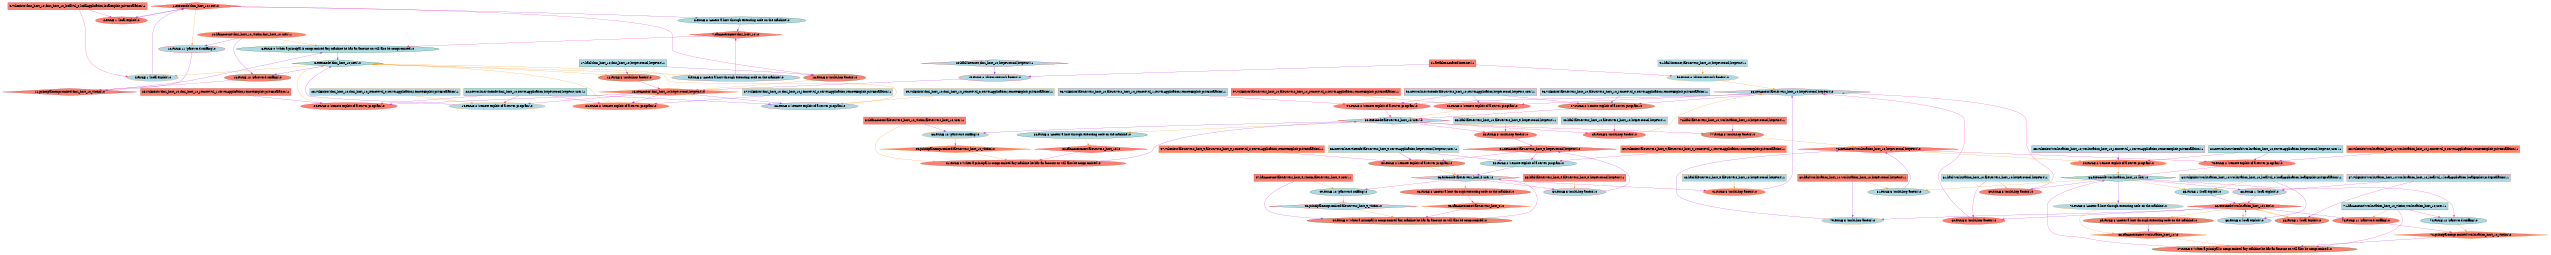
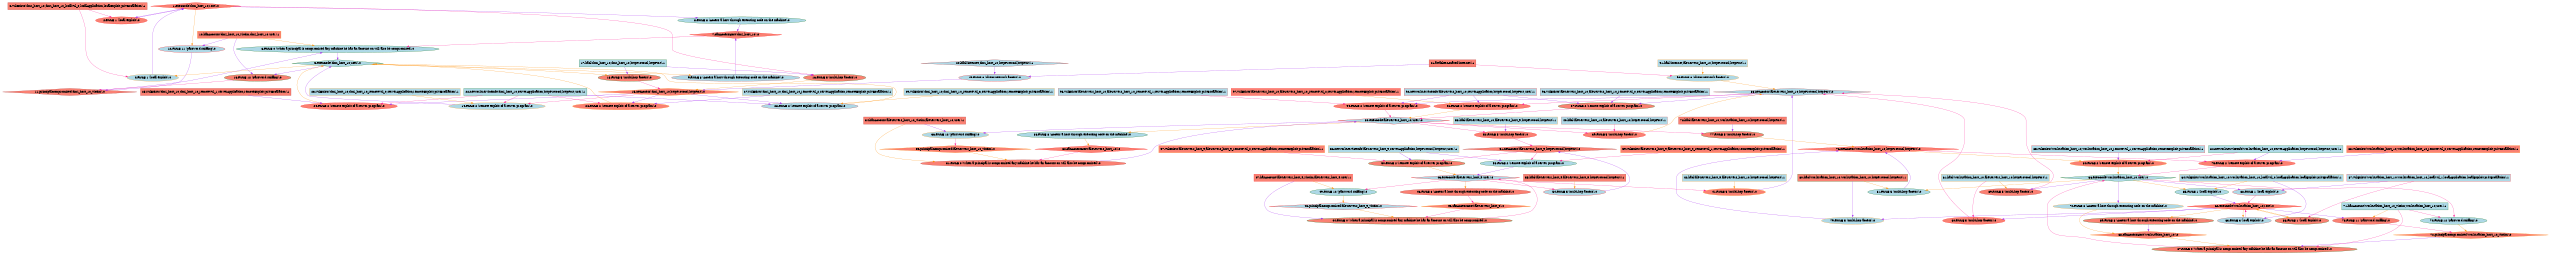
(252, 35) -> (239, 35)
